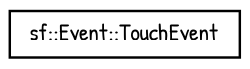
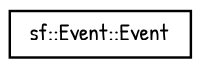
(125, 34) -> (100, 34)
